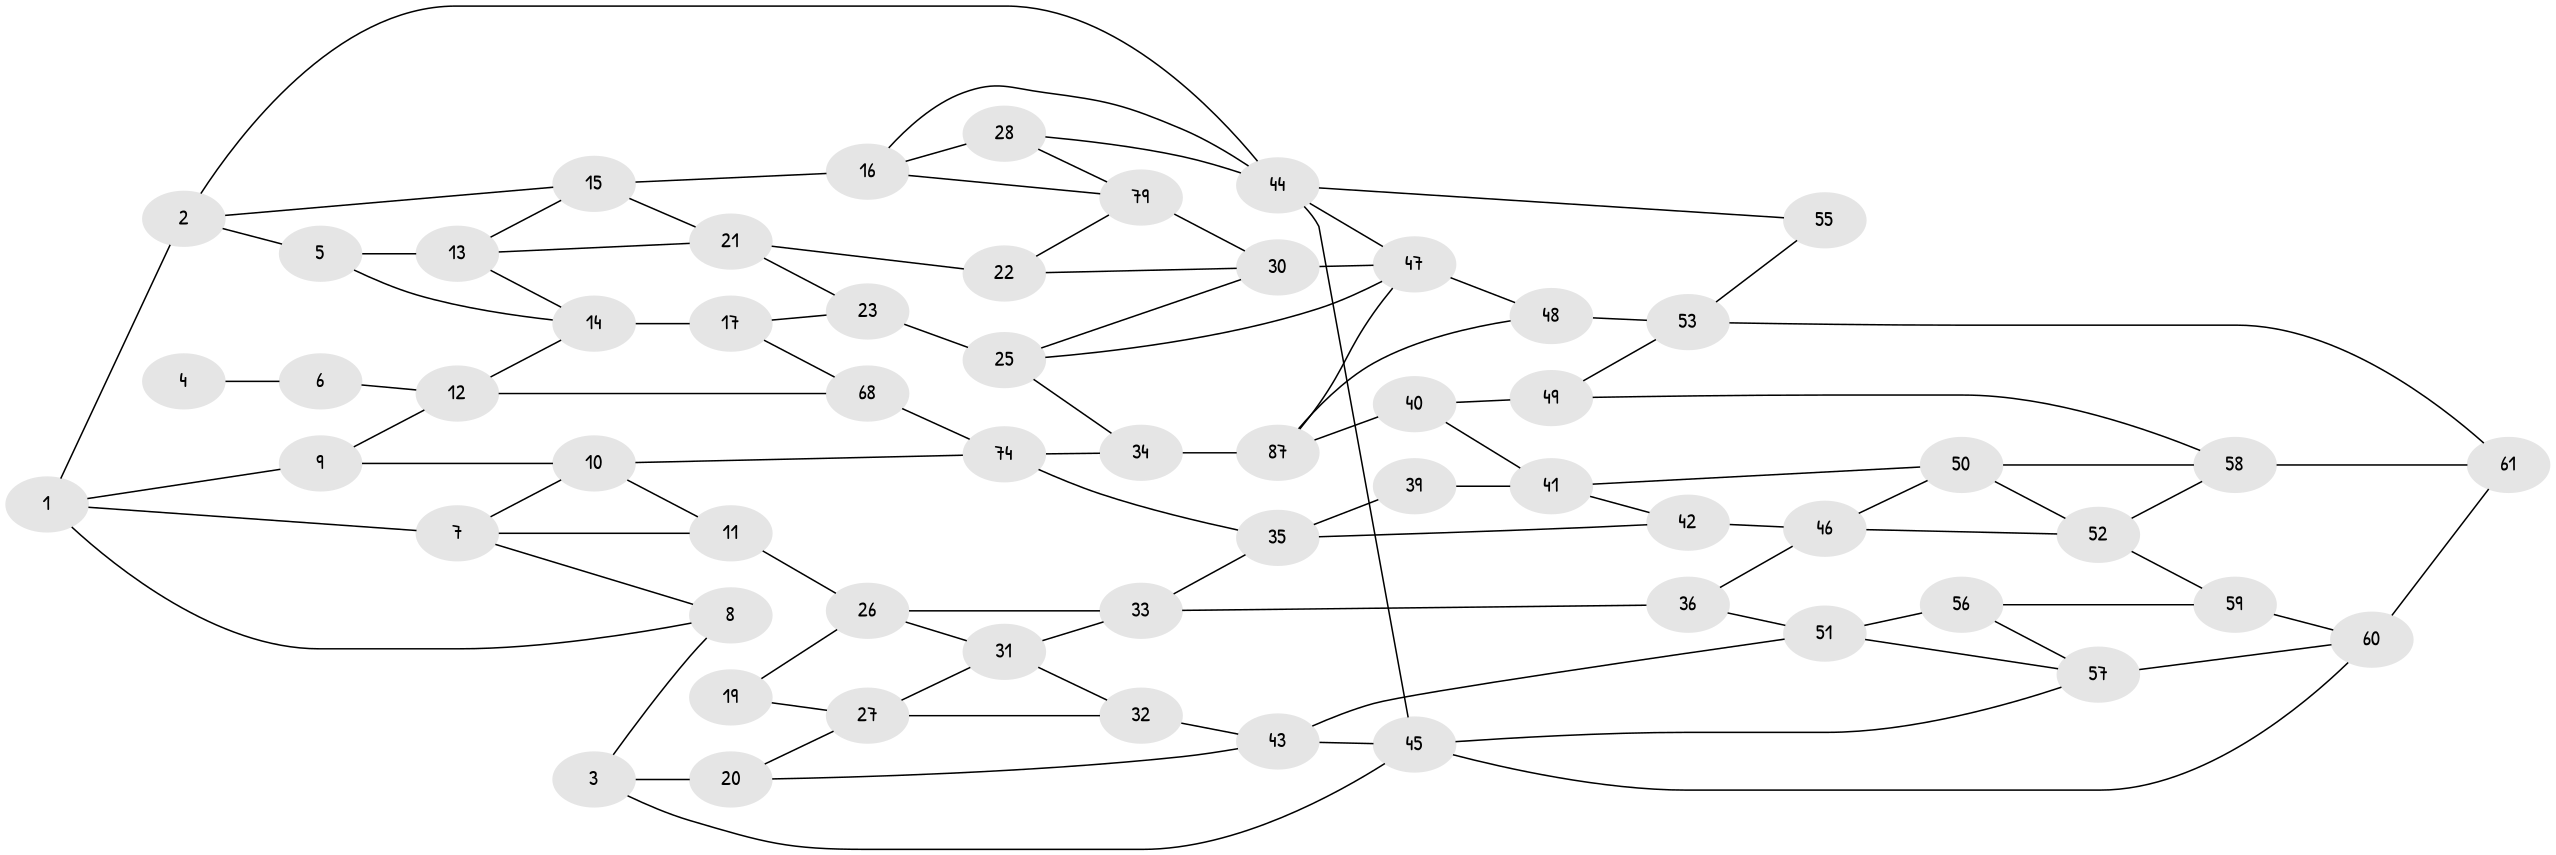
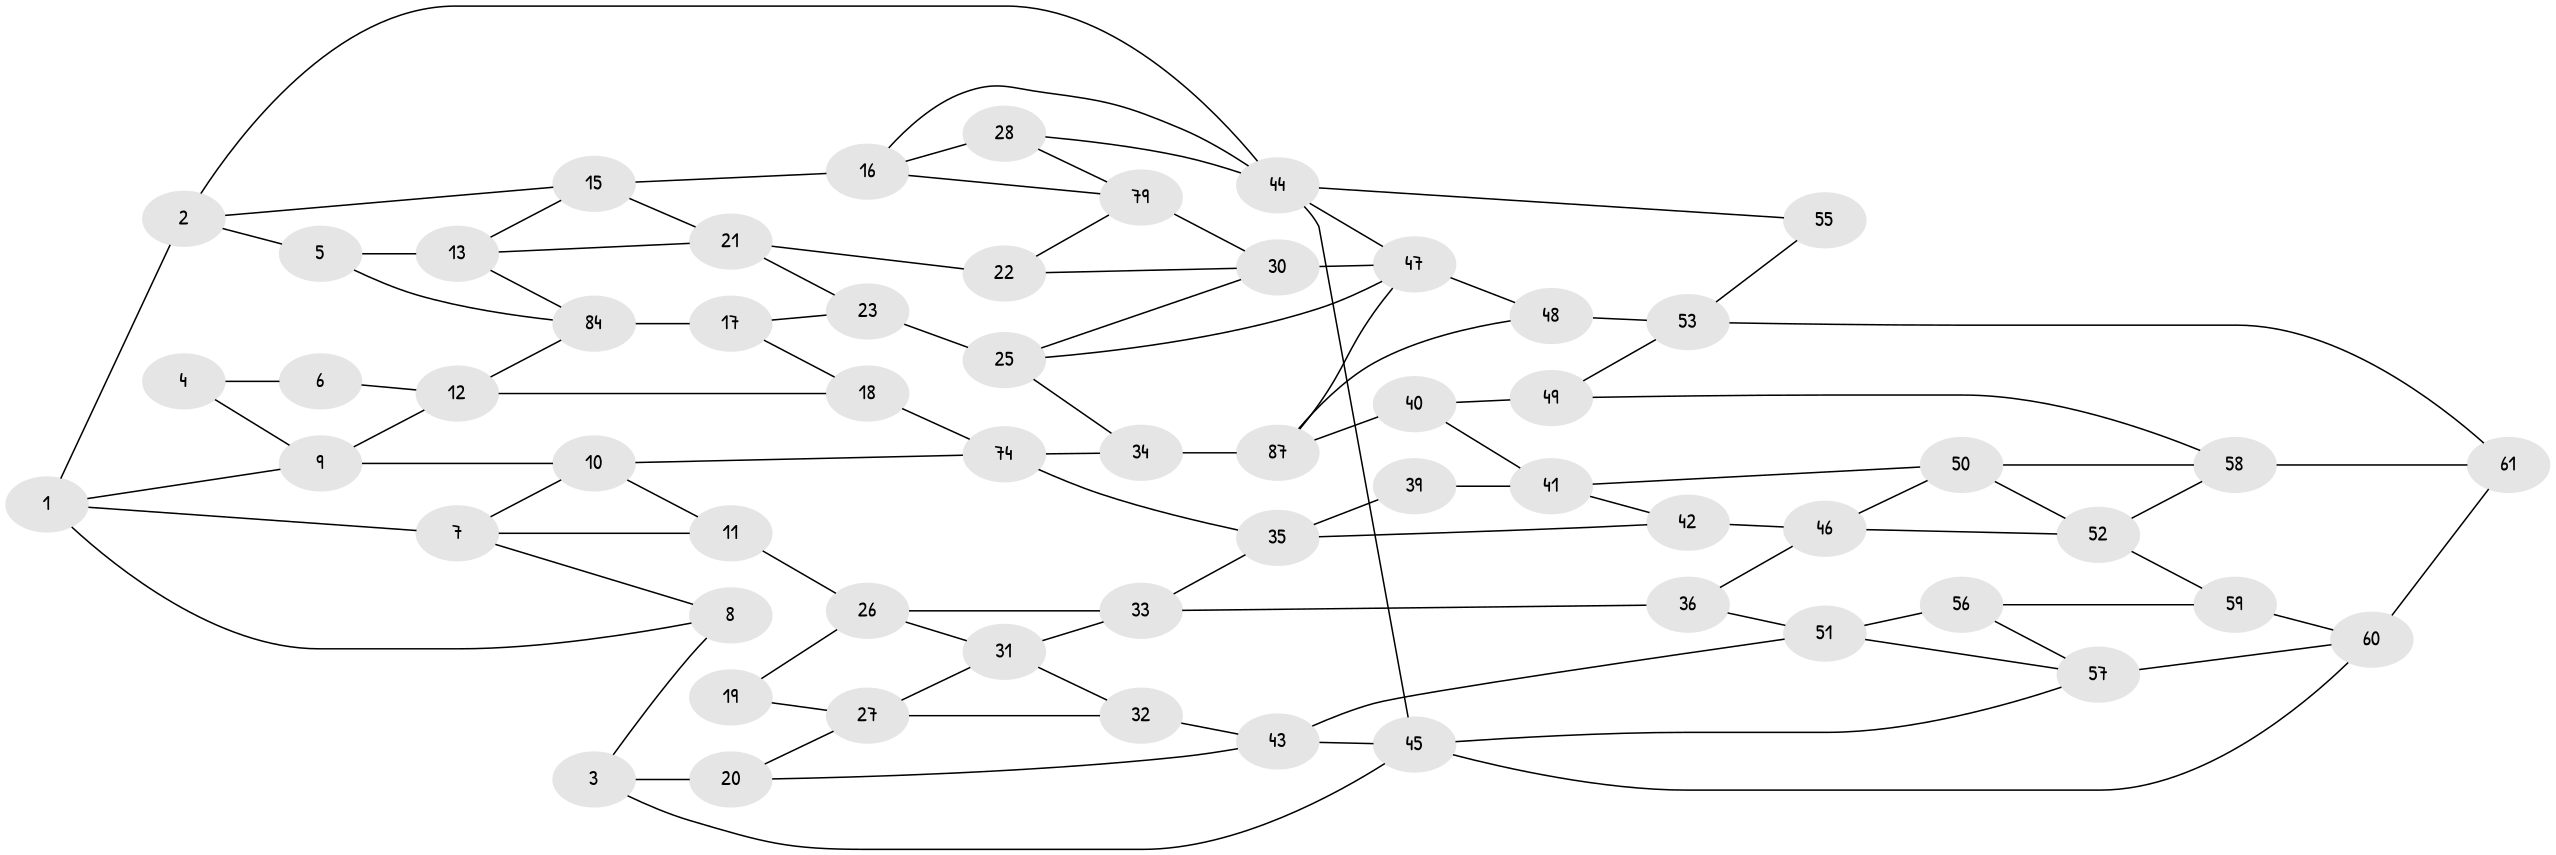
(594, 324) -> (594, 324)
(868, 394) -> (868, 394)
none -> (252, 422)
